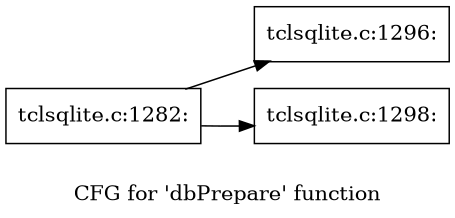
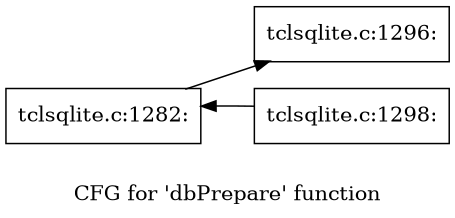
(220, 126) -> (235, 106)
